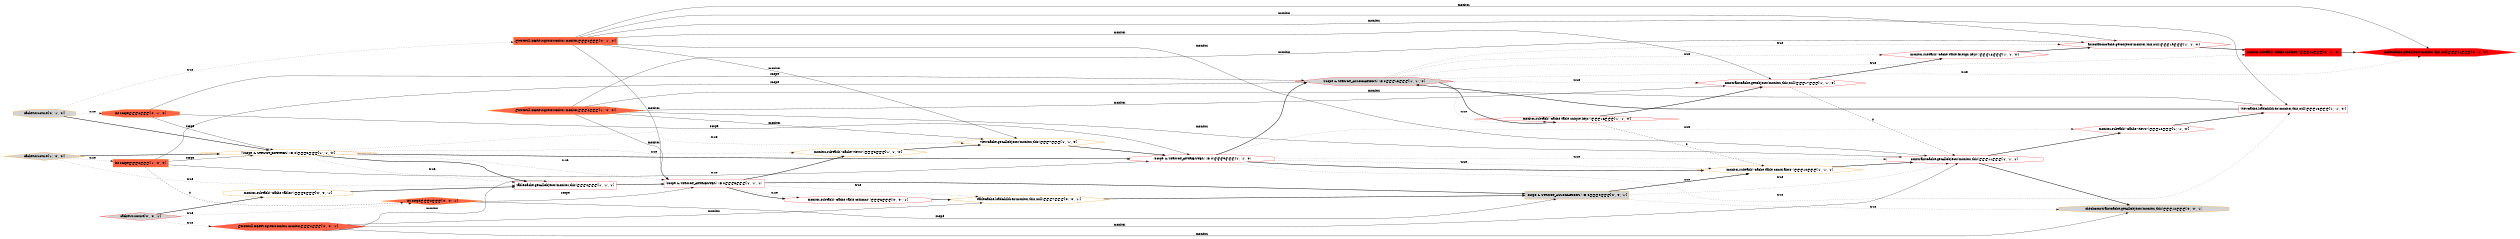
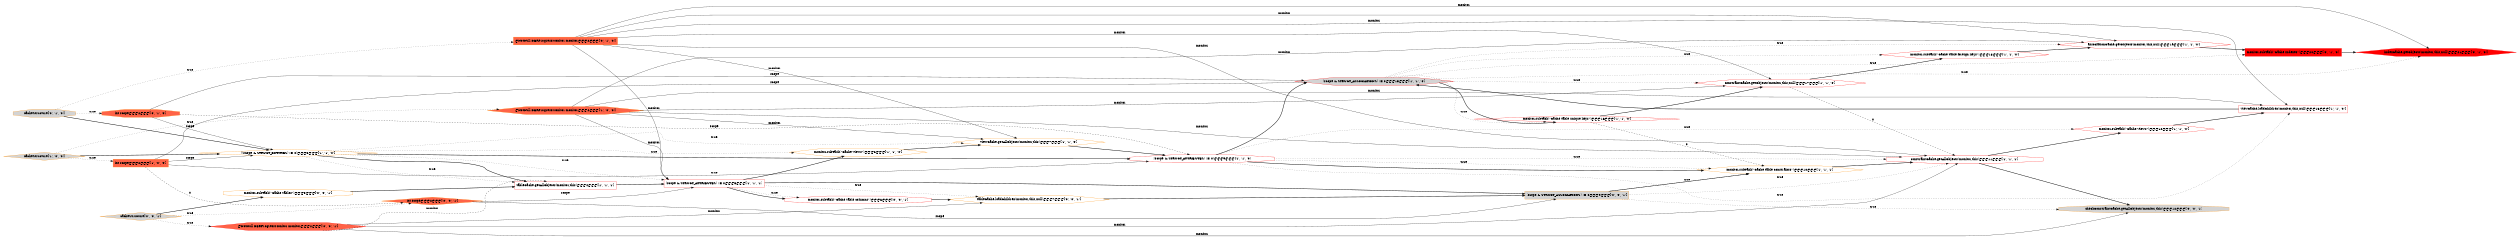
(685, 128) -> (685, 128)
(283, 185) -> (274, 116)
(440, 213) -> (440, 213)
(141, 217) -> (141, 217)
